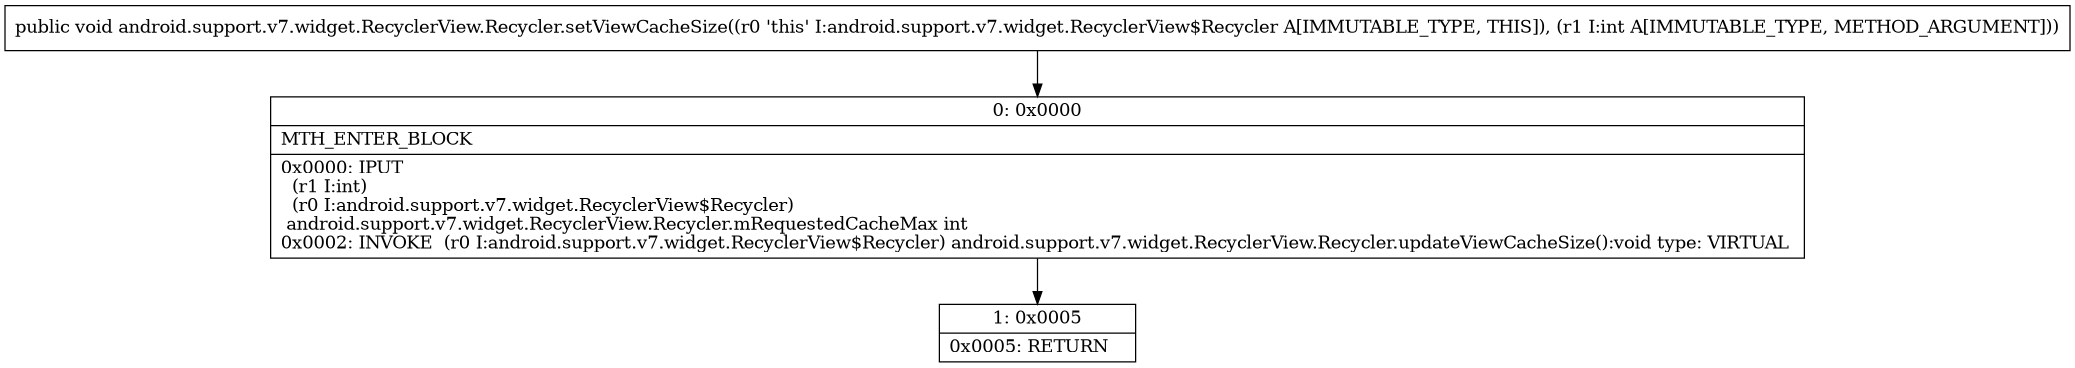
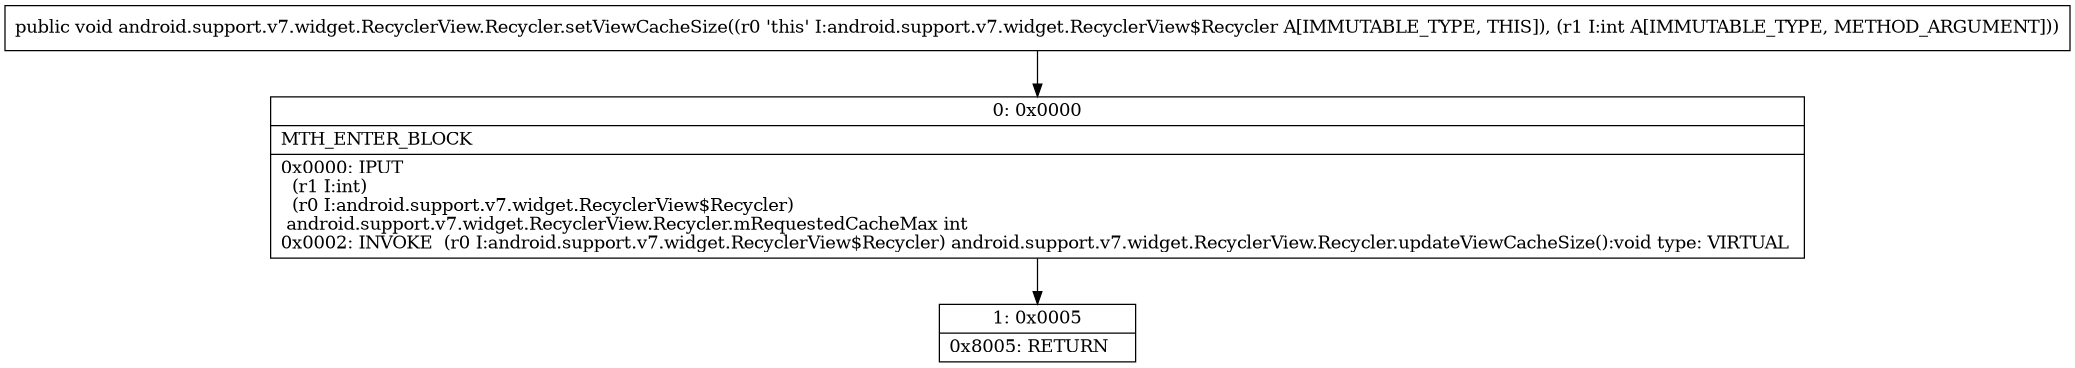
(1038, 347) -> (1038, 347)
